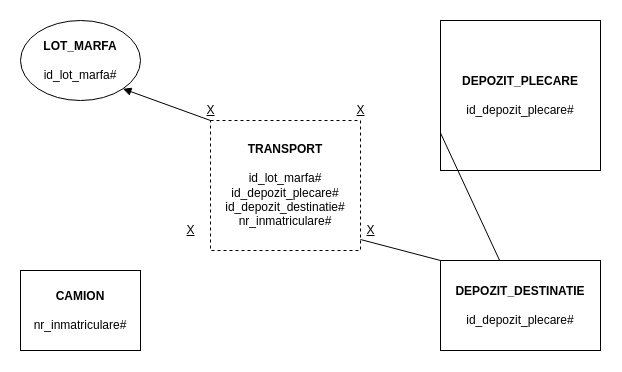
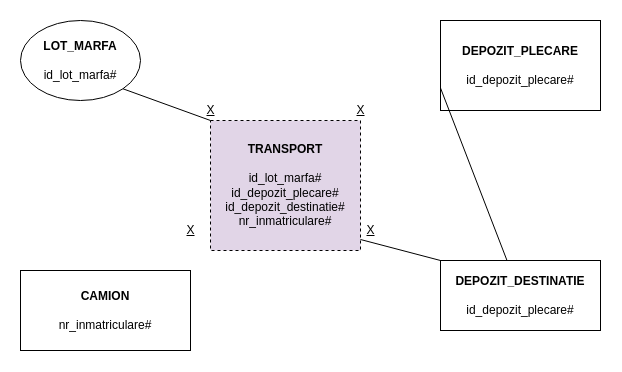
(132, 92) -> (128, 90)
(521, 96) -> (521, 66)
(286, 186) -> (286, 186)
(521, 306) -> (521, 296)
(81, 311) -> (106, 311)
